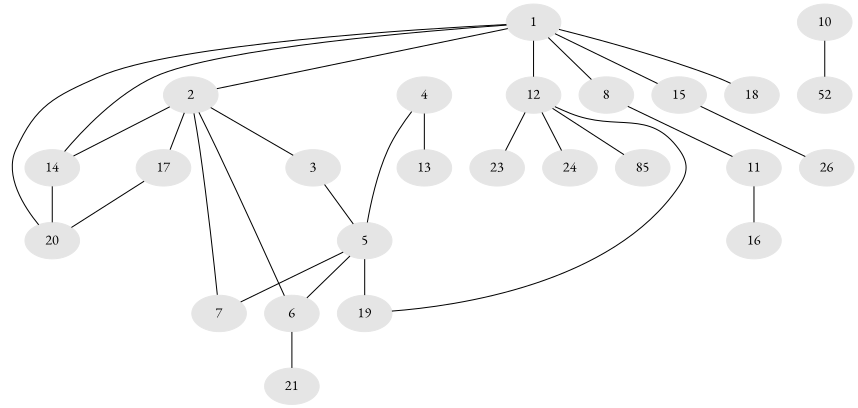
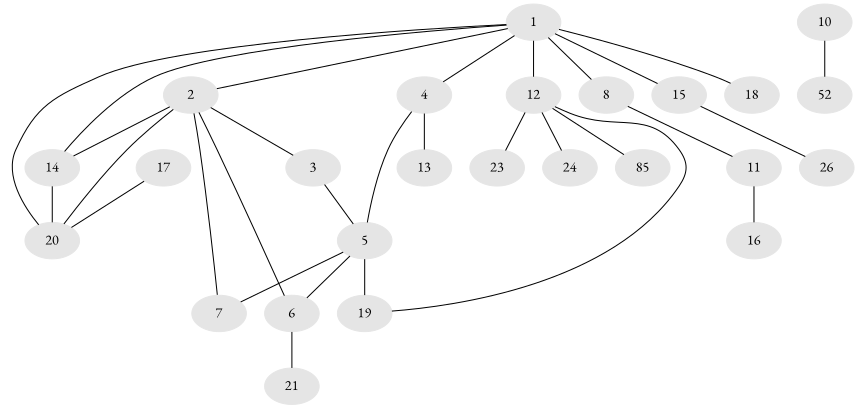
none -> (479, 59)
(177, 131) -> (115, 163)
